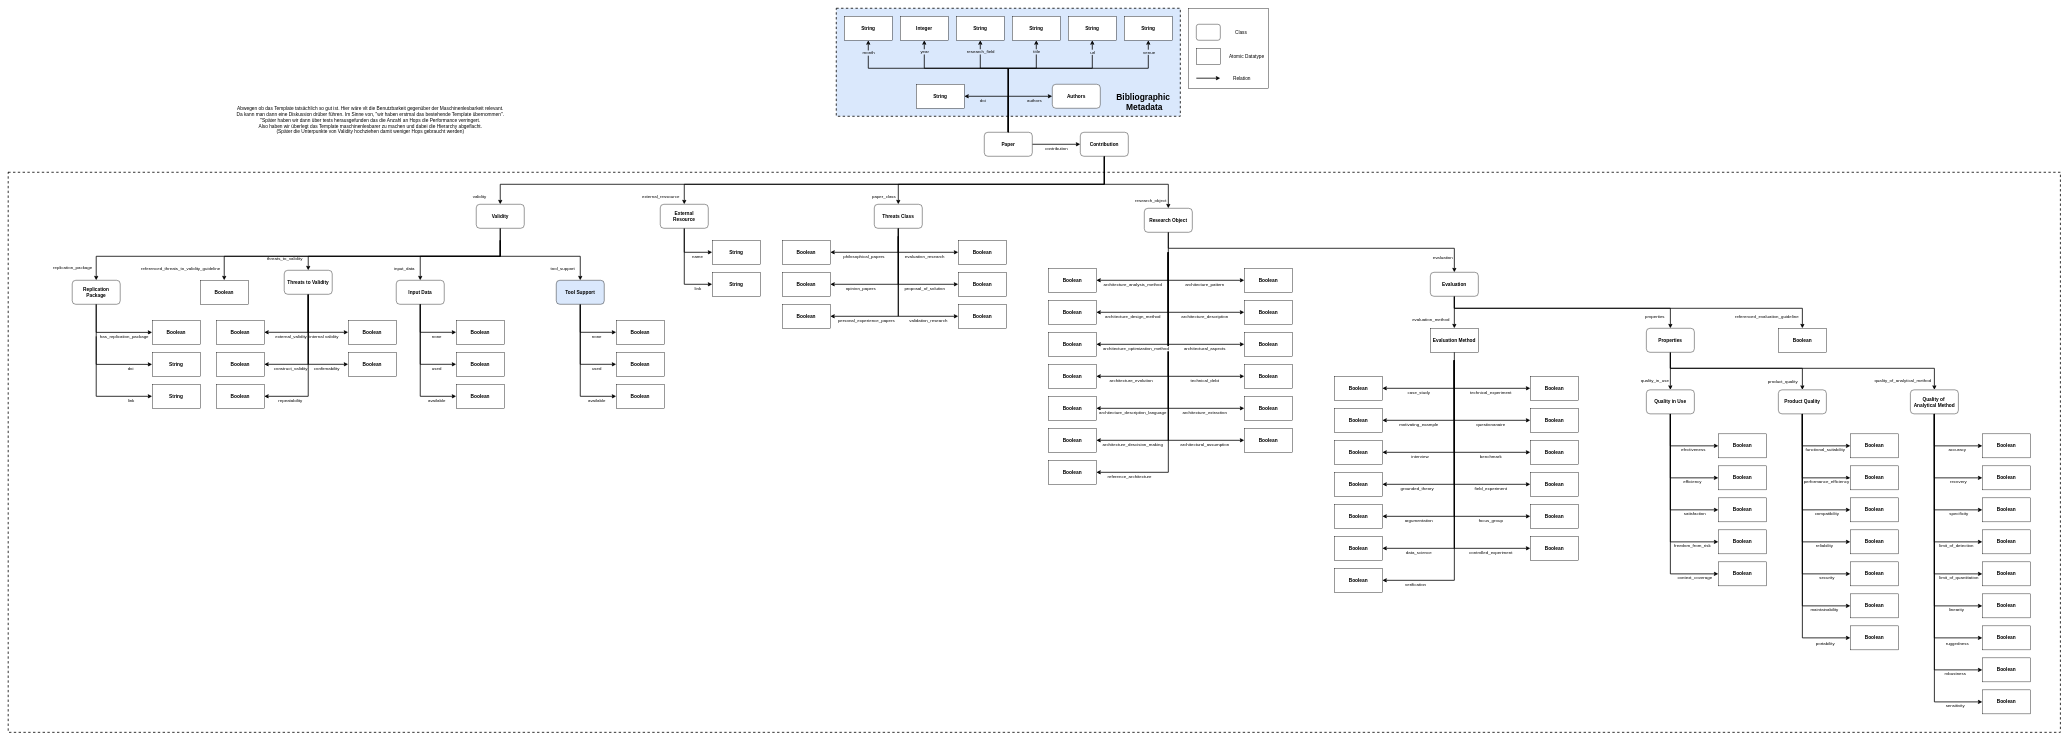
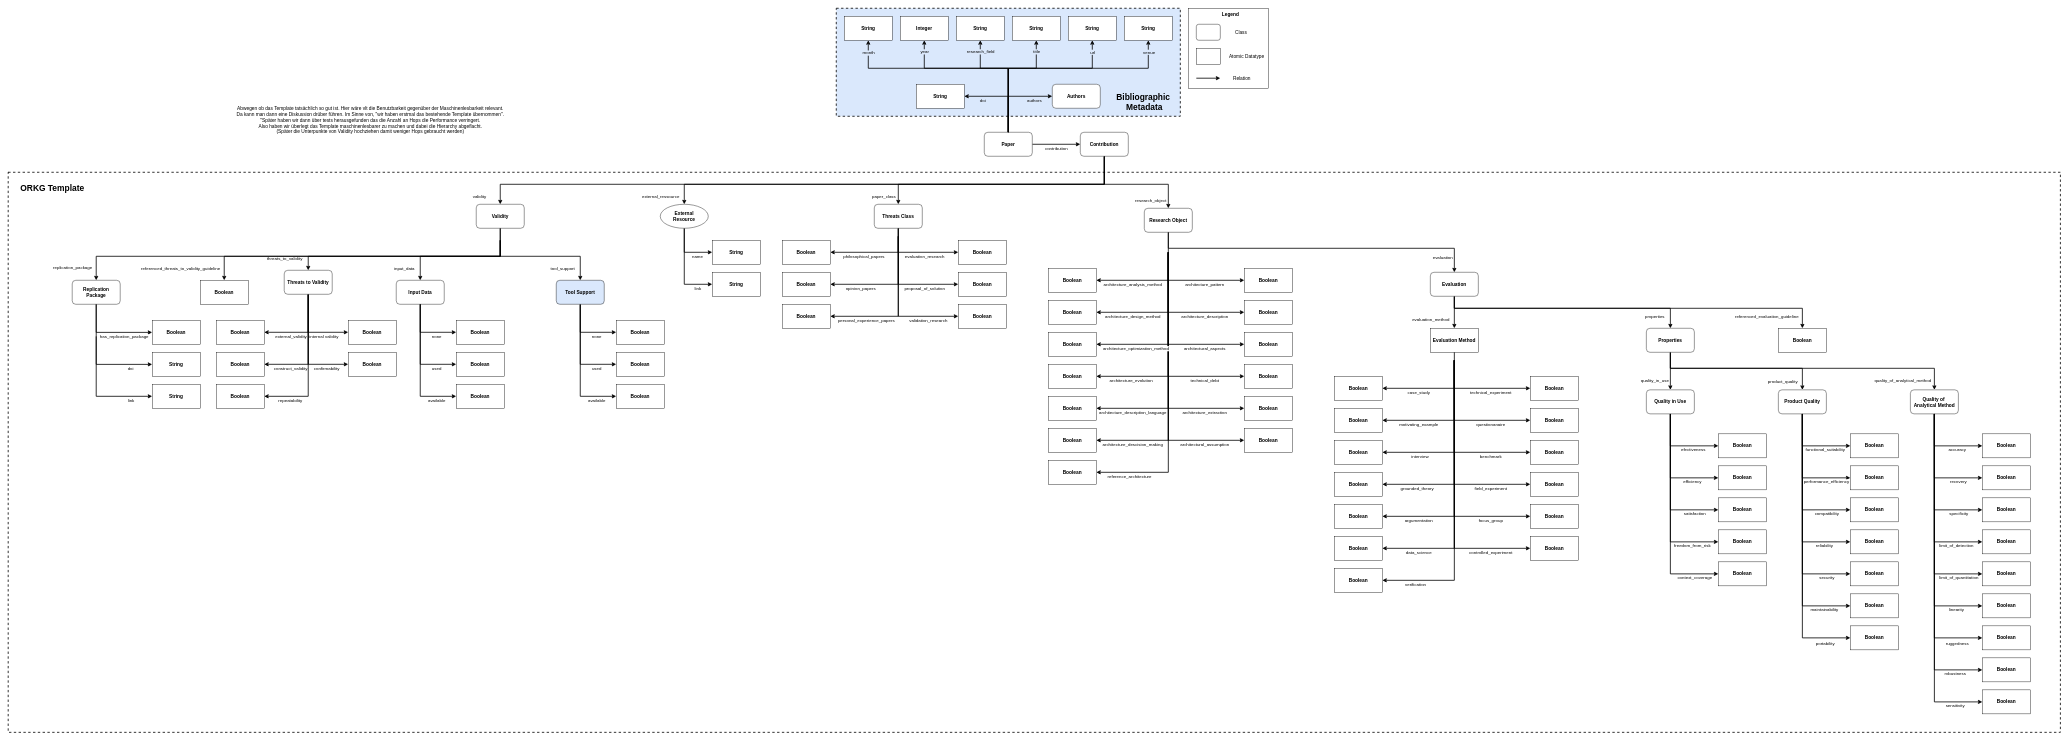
none -> (1230, 14)
none -> (52, 188)
(684, 216) -> (684, 216)
